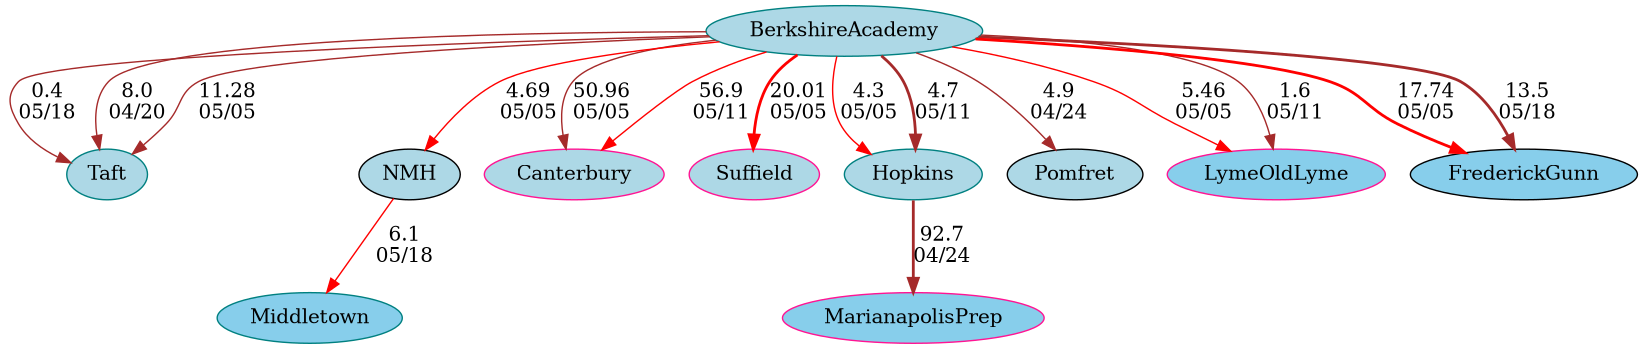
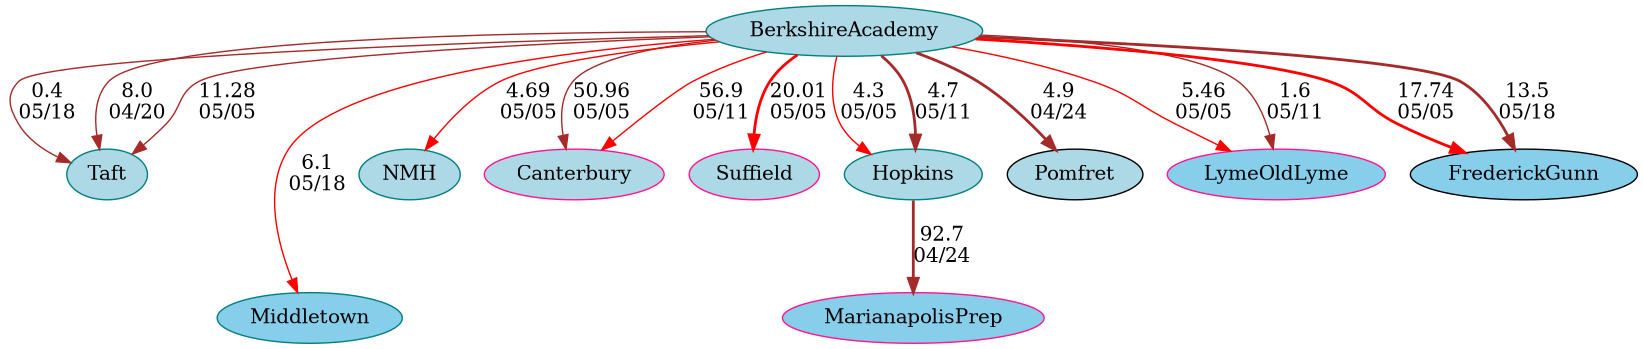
(987, 87) -> (987, 87)
(410, 174) -> (410, 174)
(364, 240) -> (426, 81)
